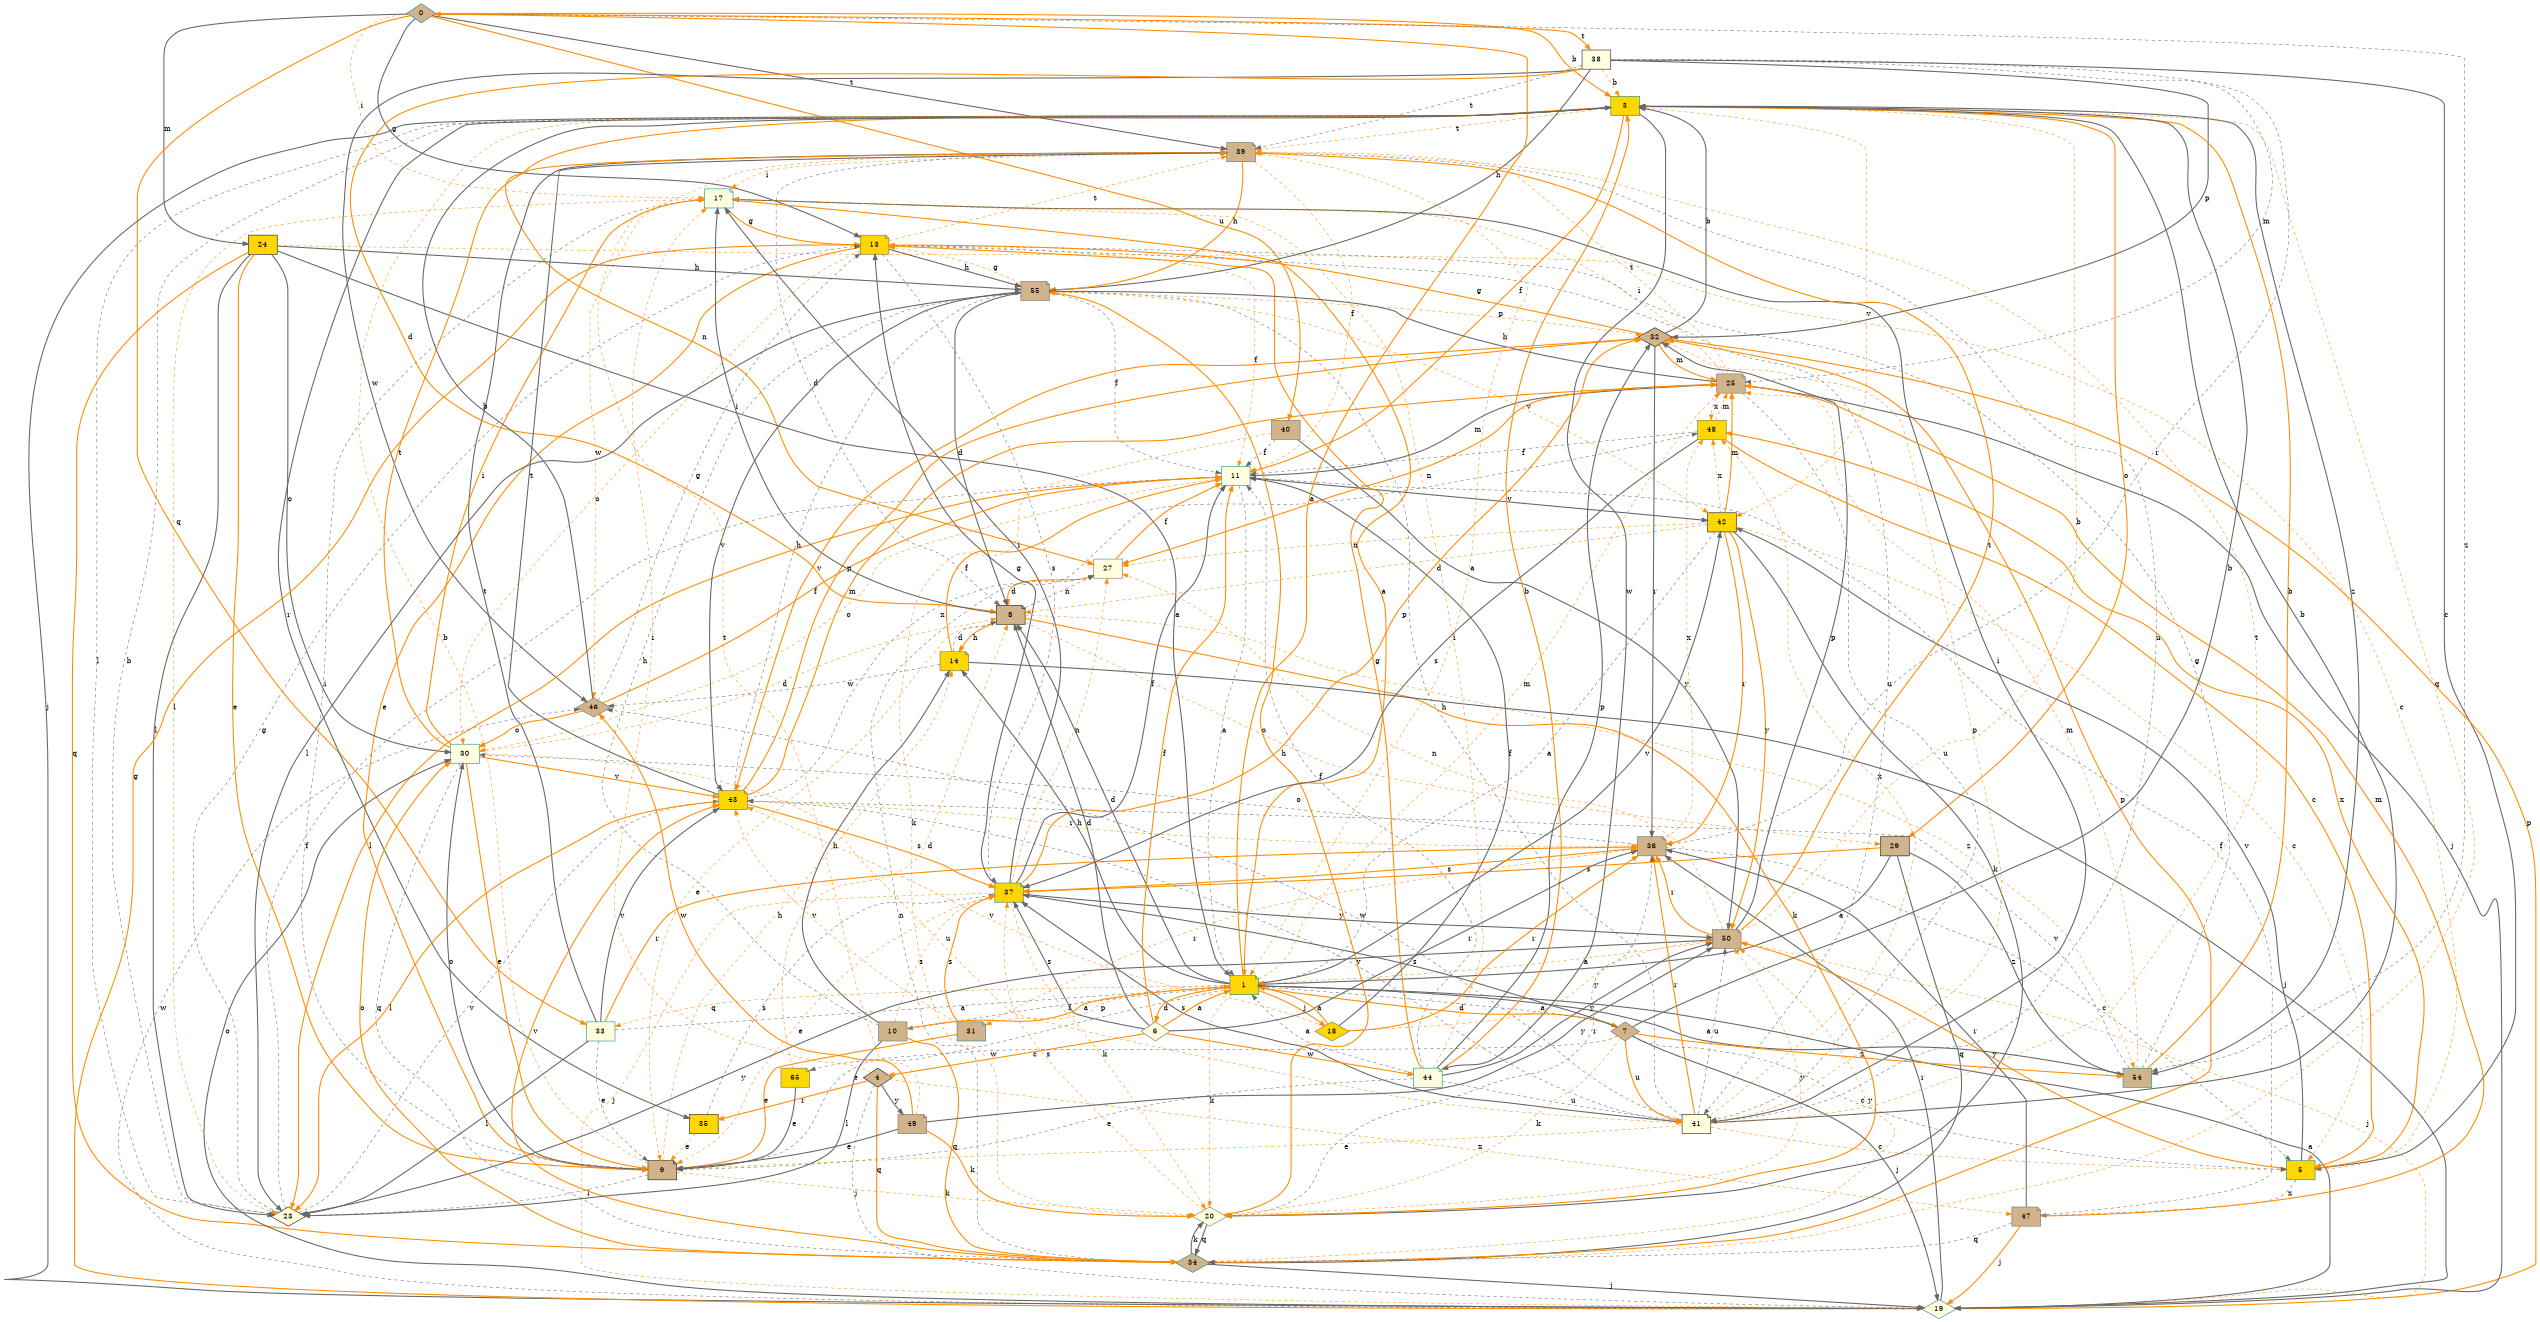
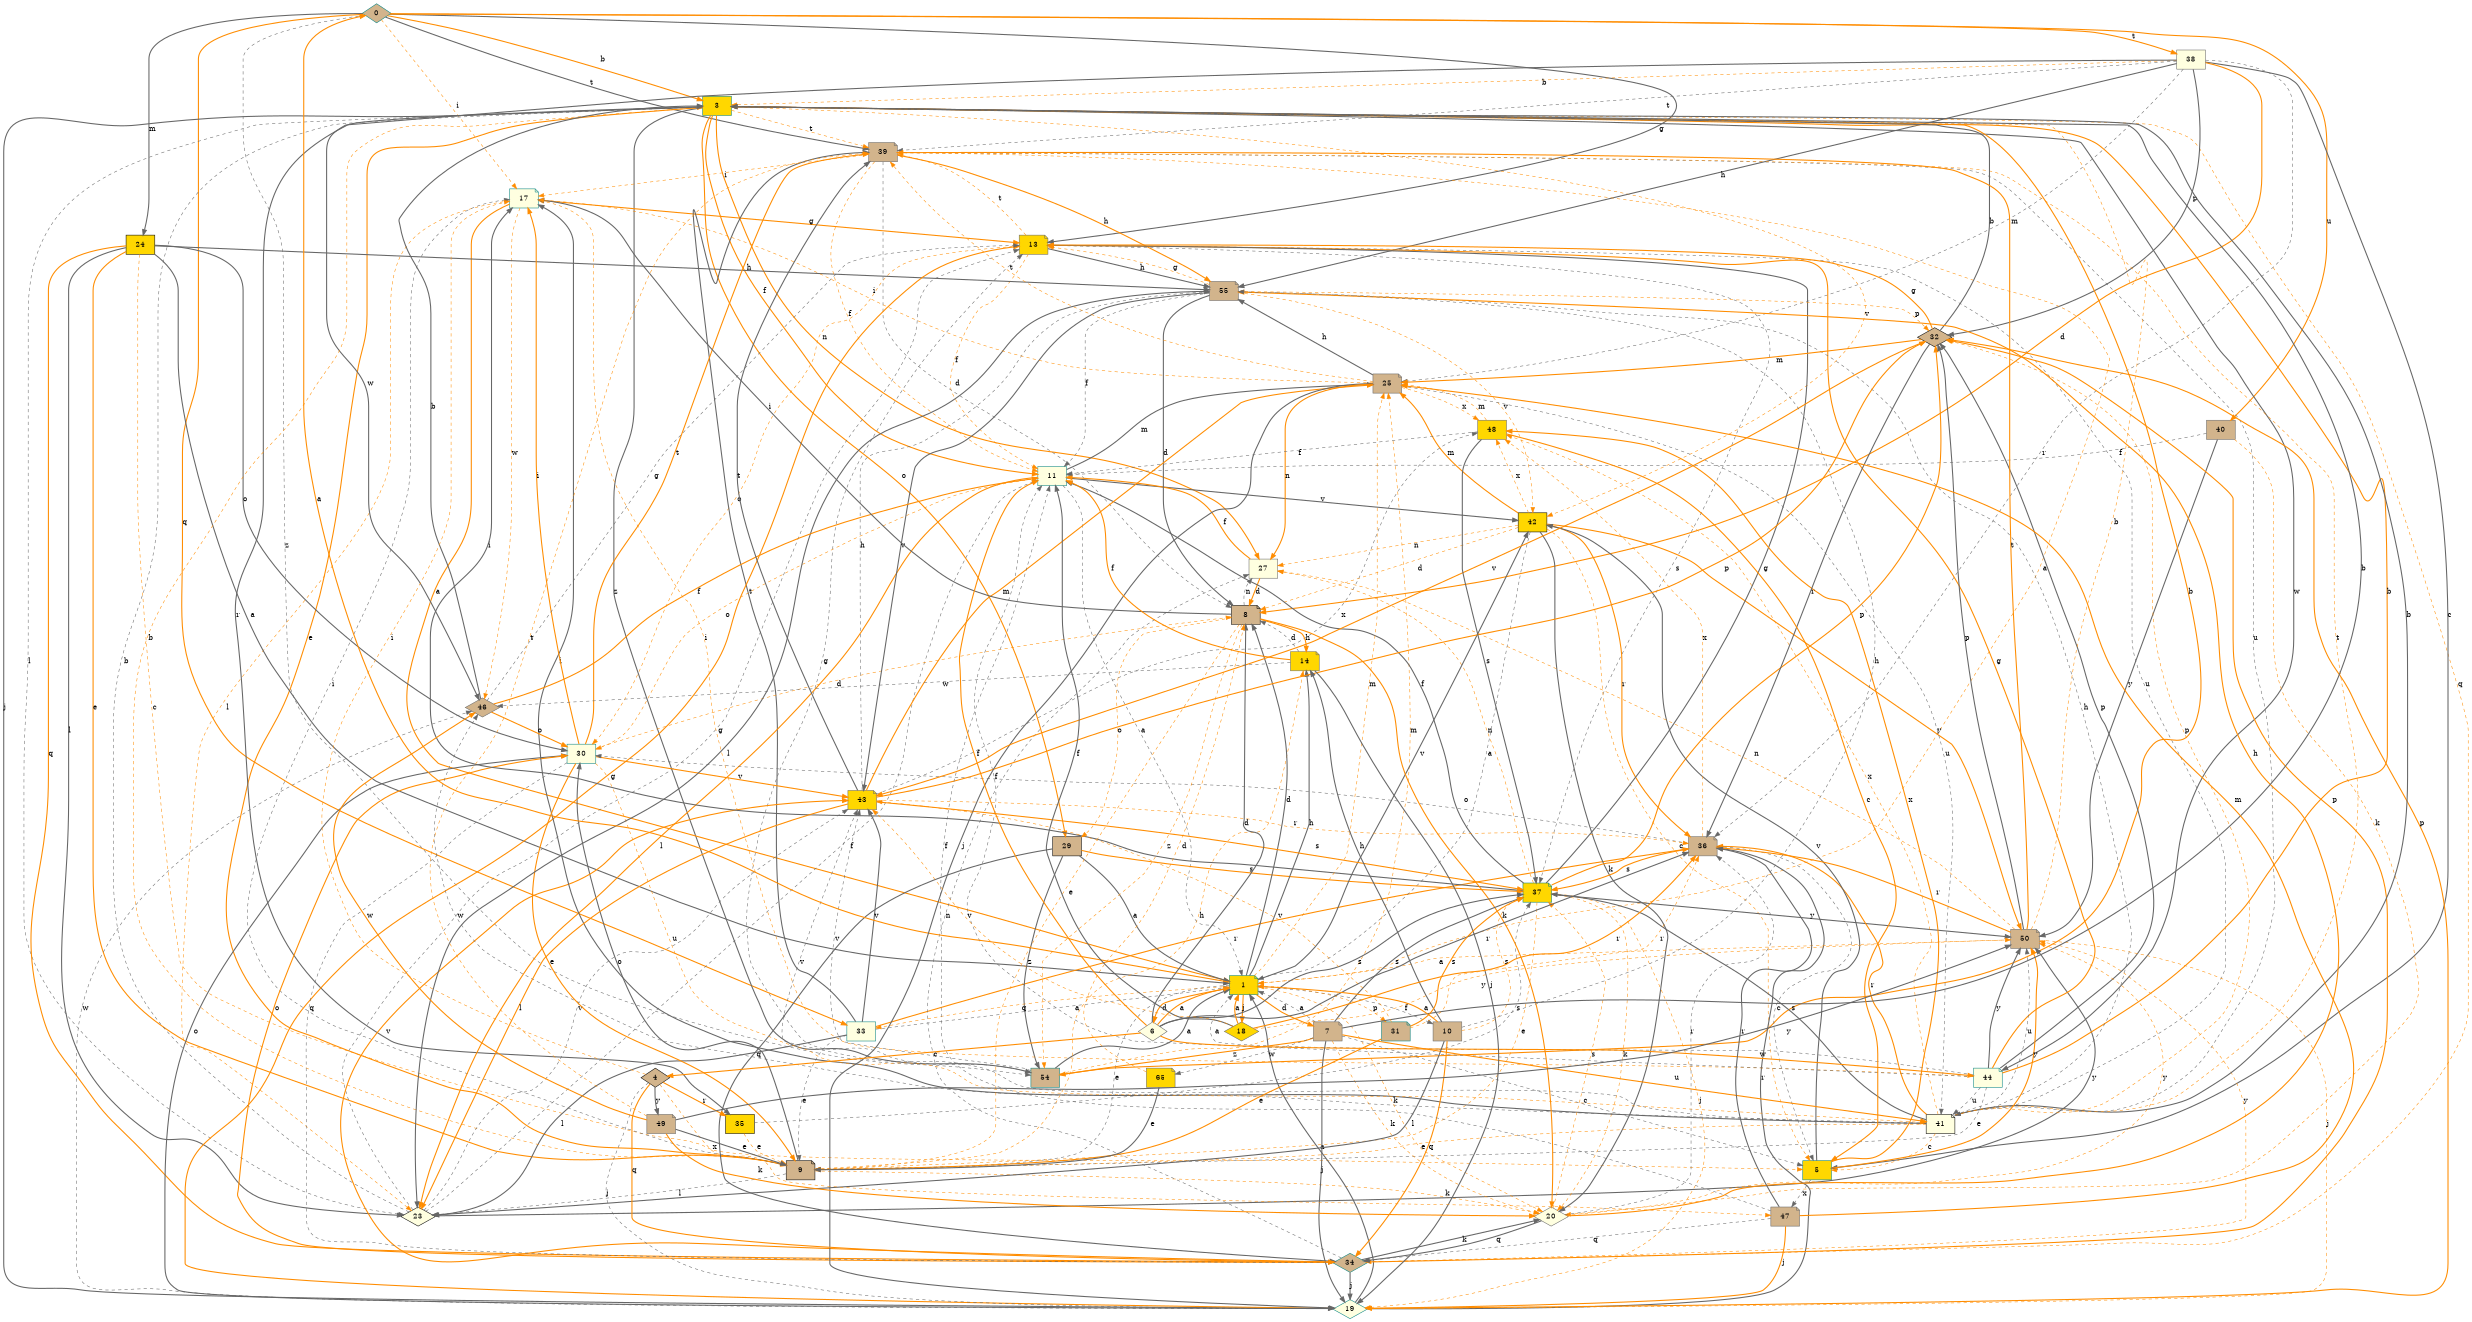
(1596, 60) -> (2191, 60)
(394, 667) -> (303, 652)
(1625, 1031) -> (1328, 1031)
